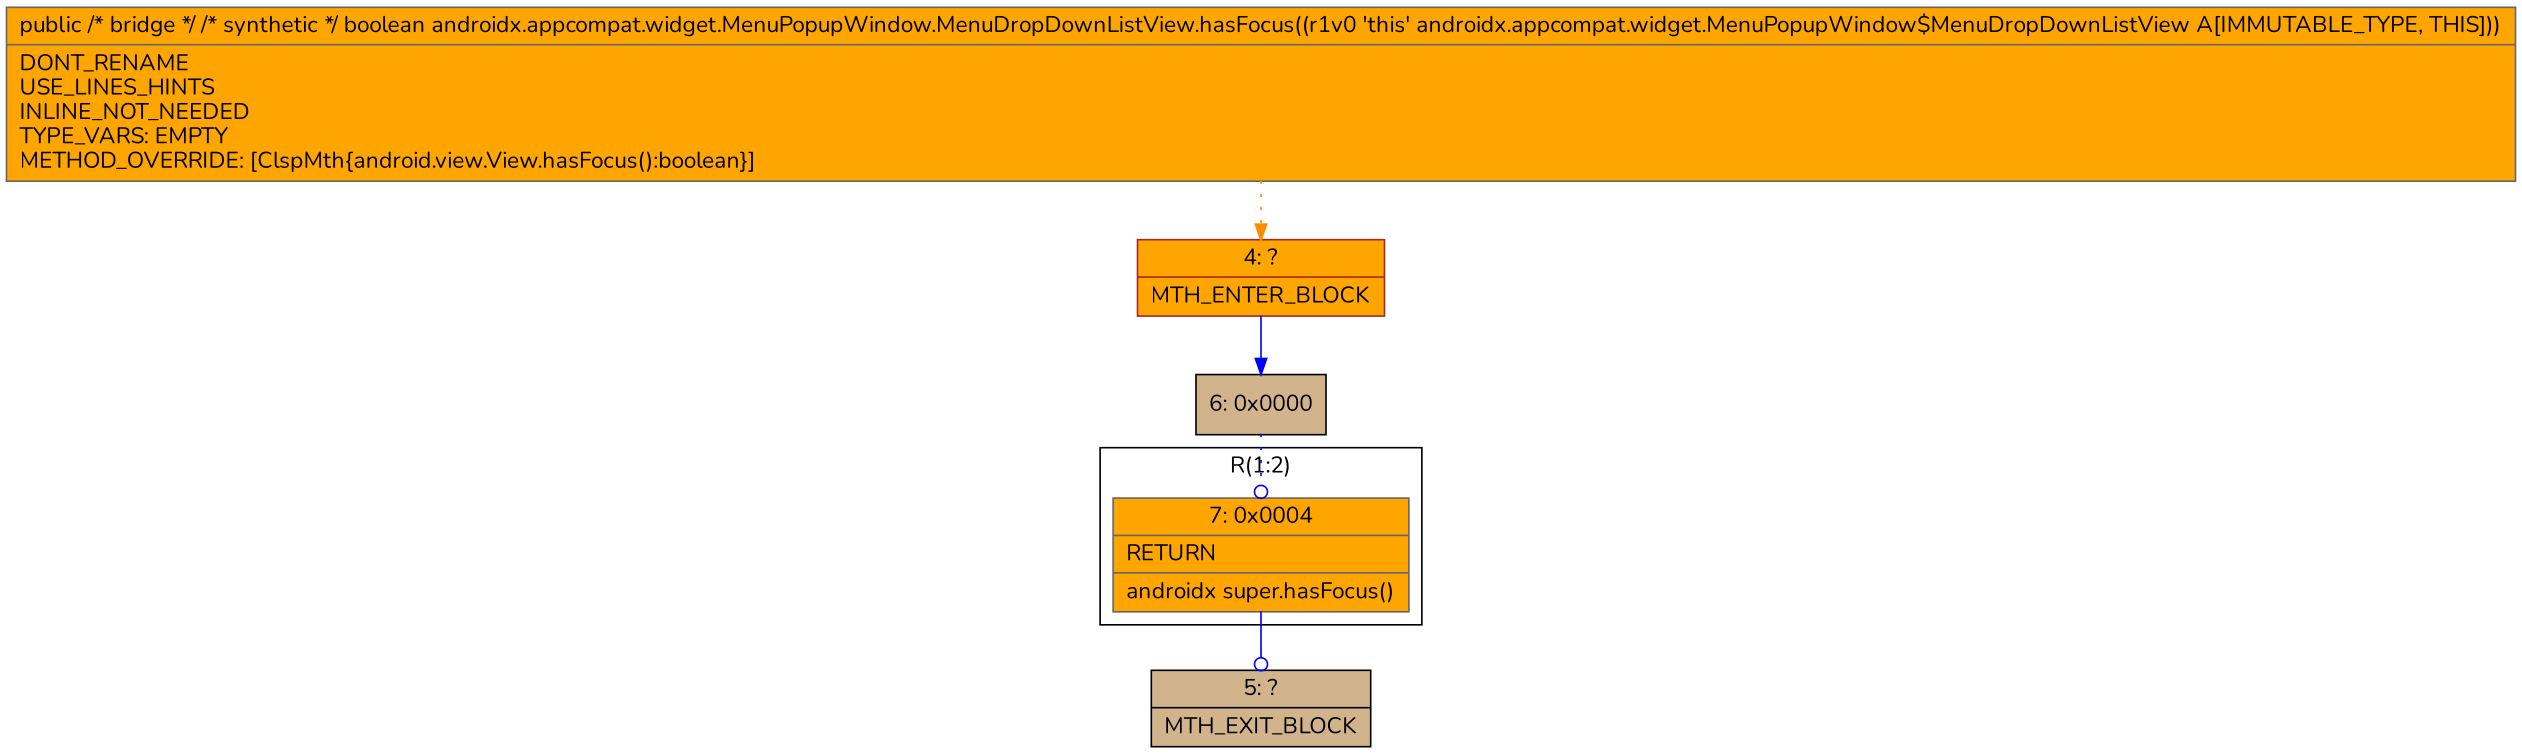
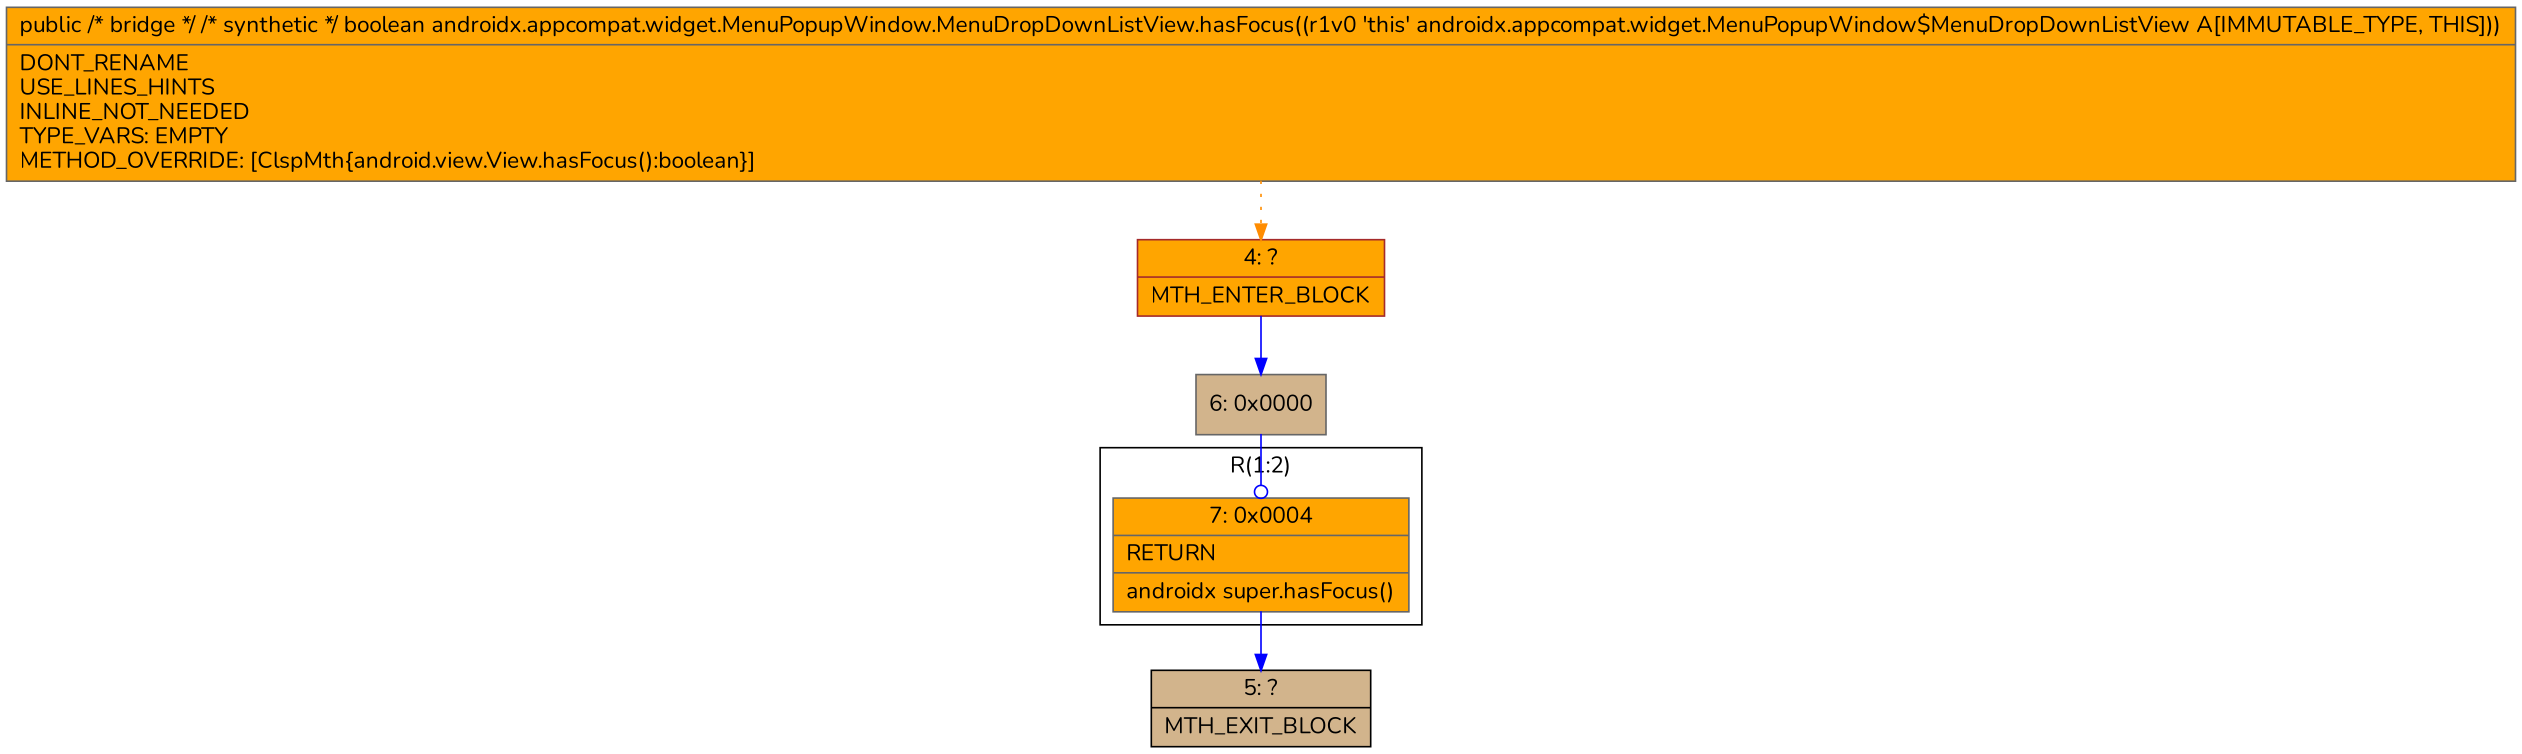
(1261, 405) -> (1261, 405)
(1261, 460) -> (1261, 460)
(1261, 636) -> (1261, 636)
